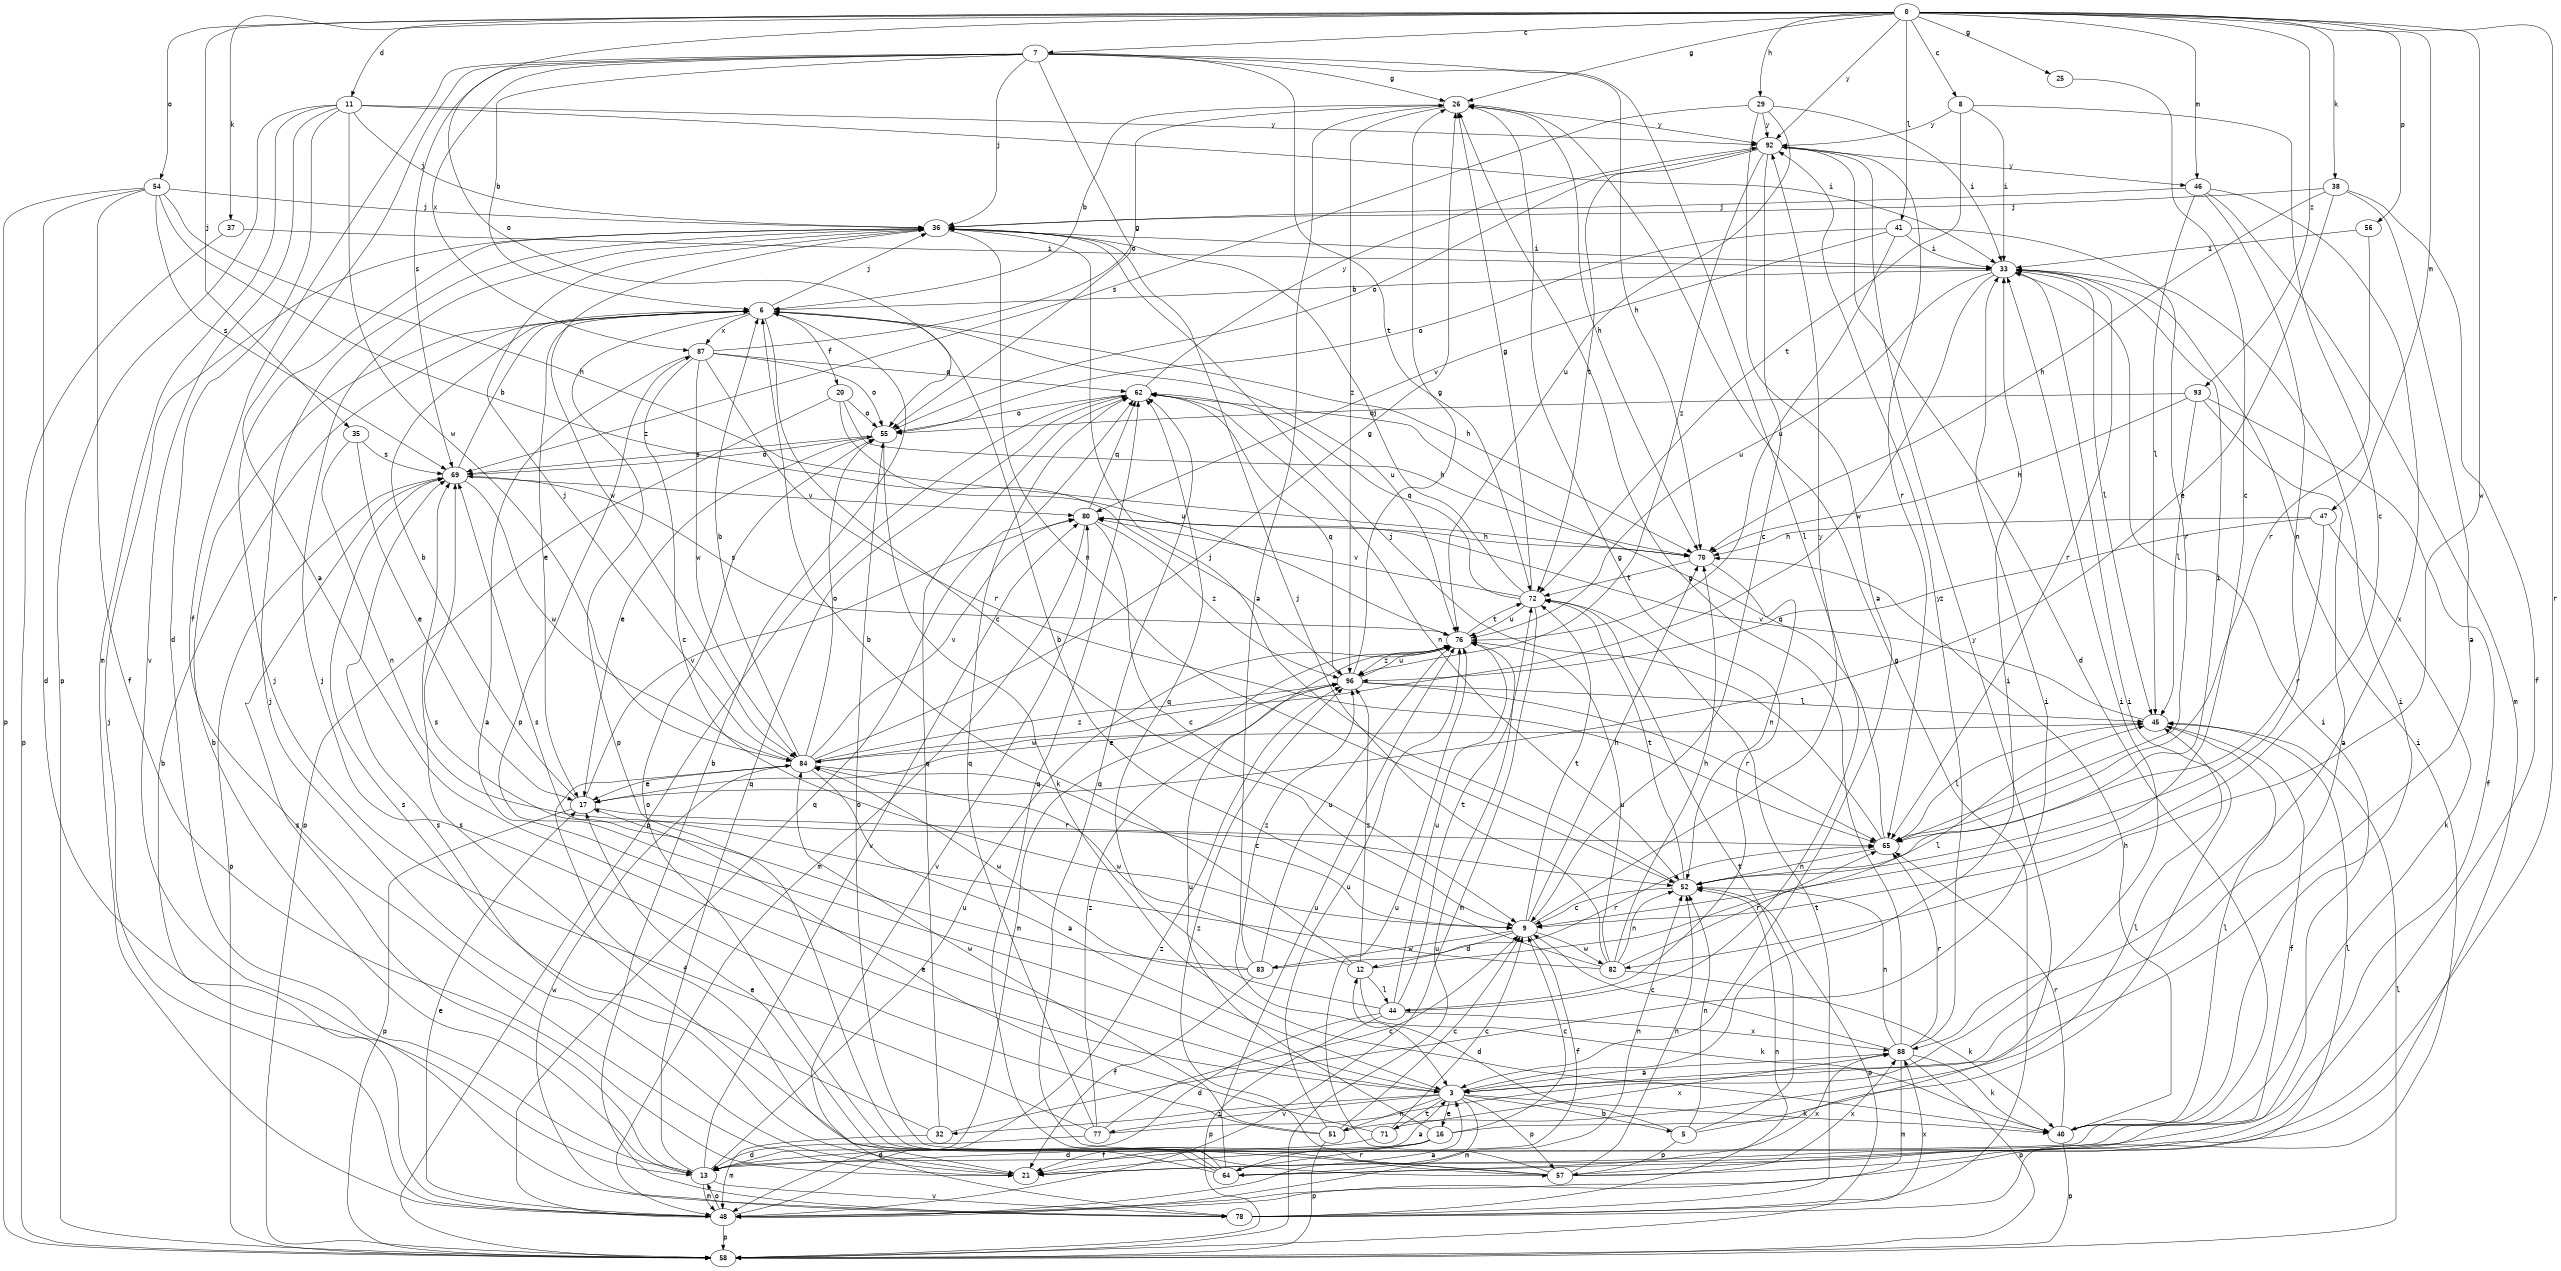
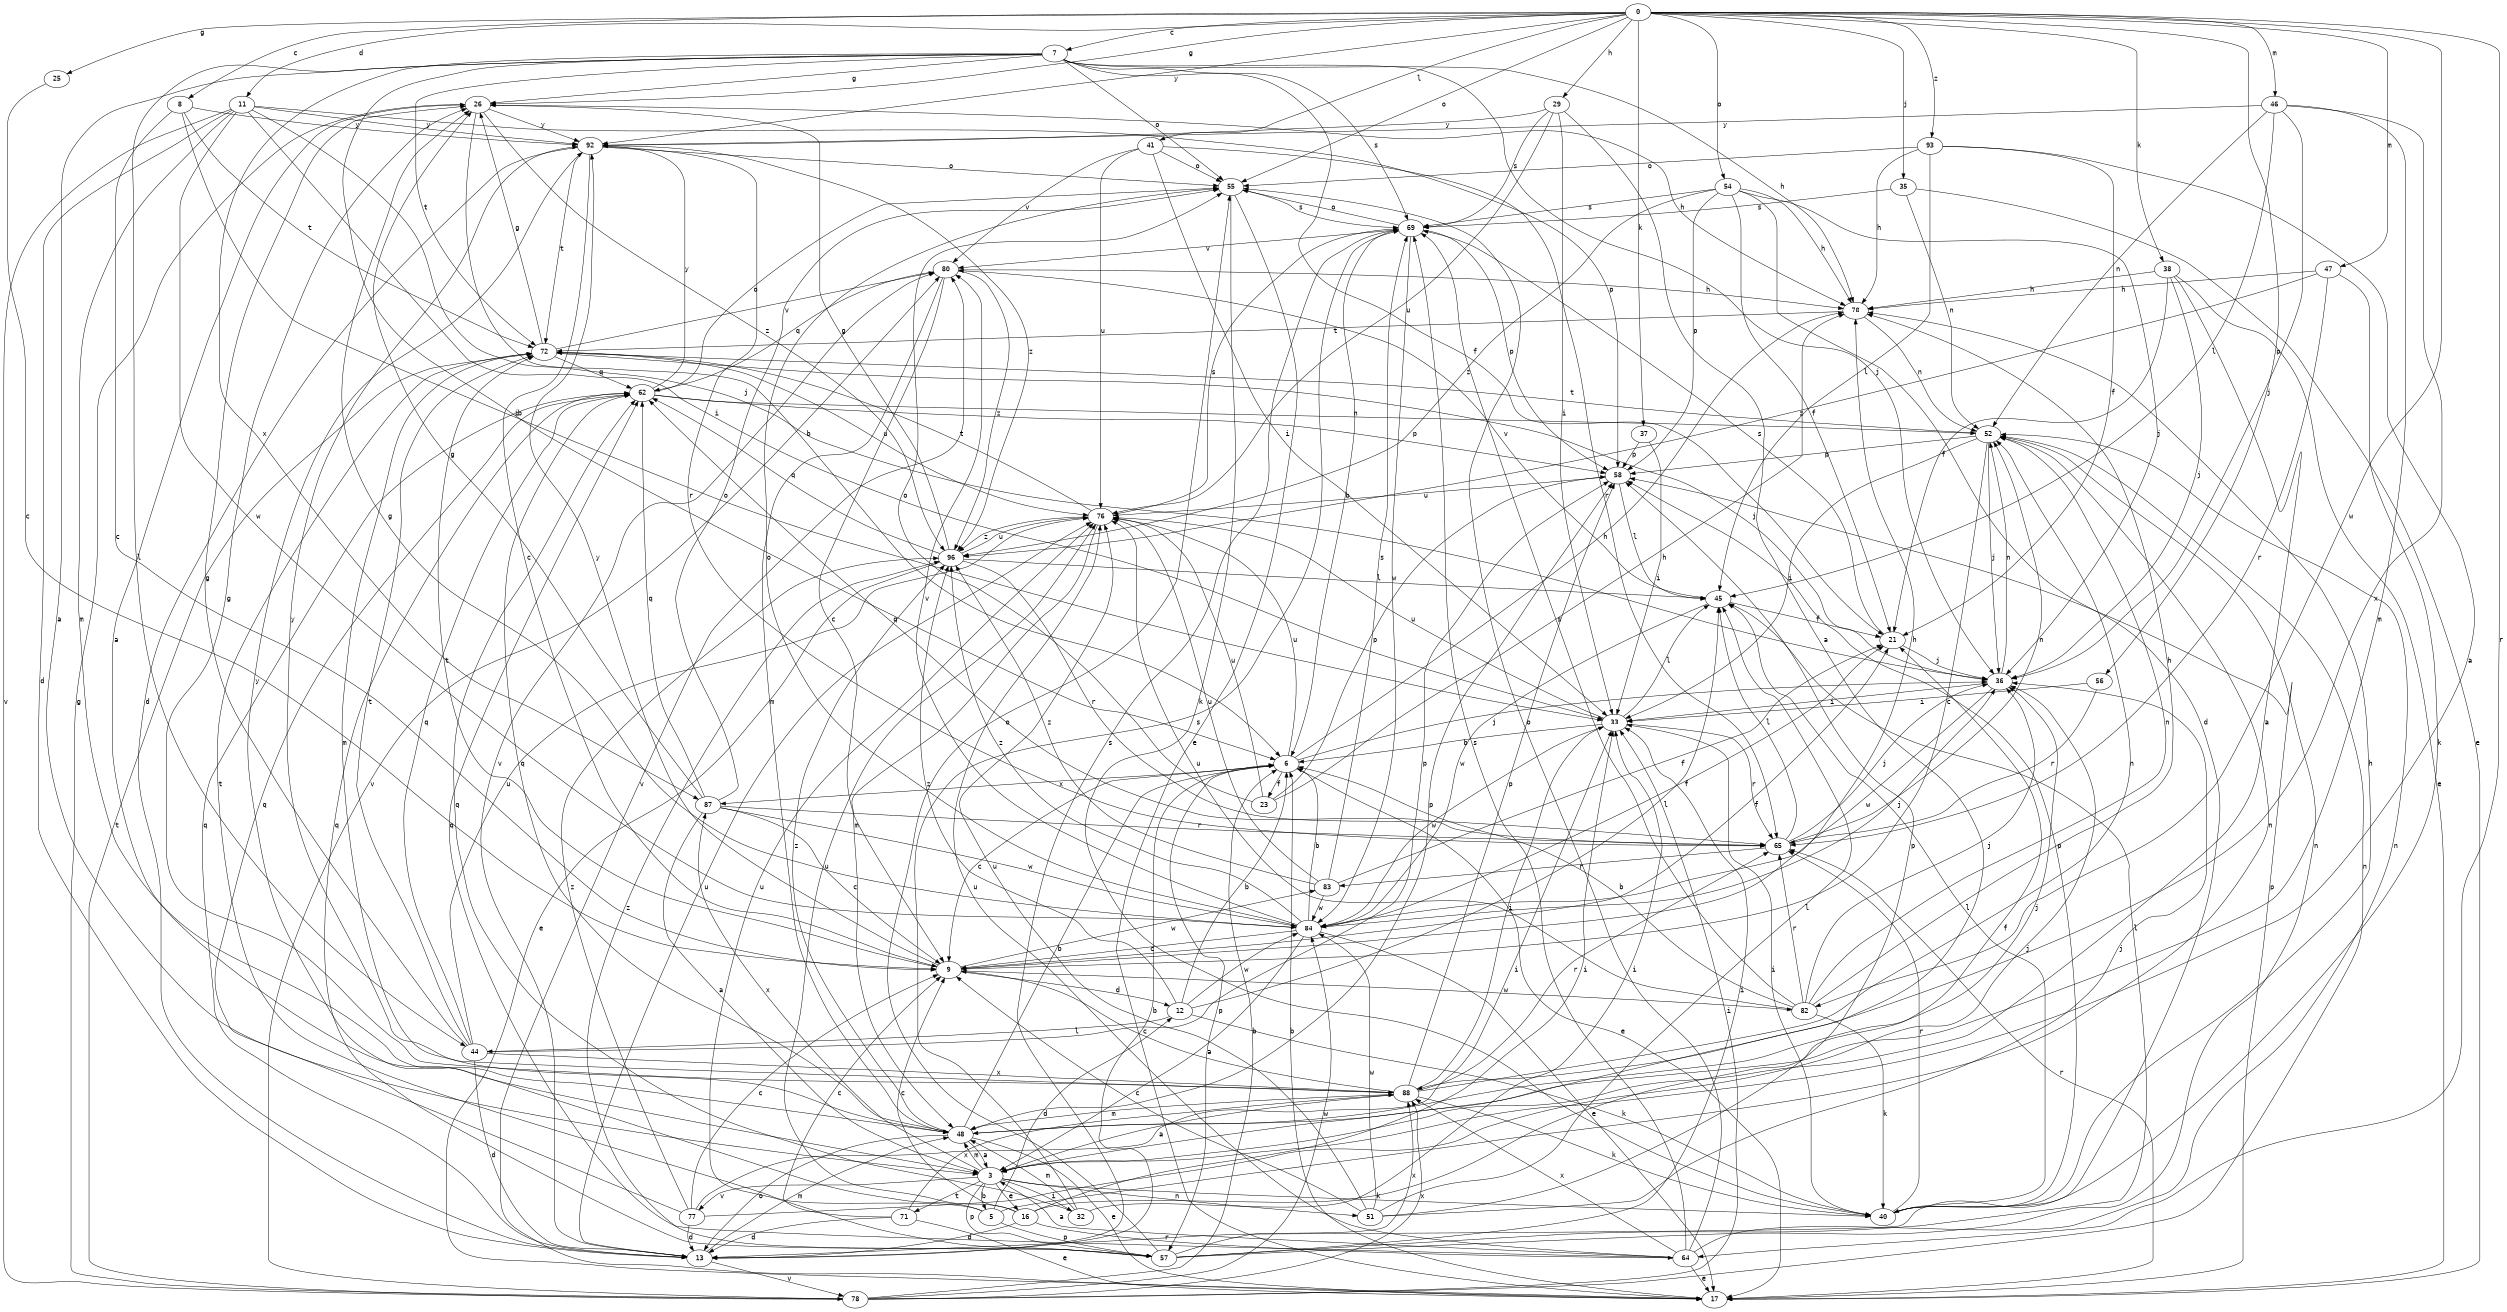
(1981, 166) -> (1435, 129)
(840, 393) -> (1264, 805)
(520, 723) -> (768, 991)
(1981, 860) -> (1504, 920)
(1561, 930) -> (1544, 868)
